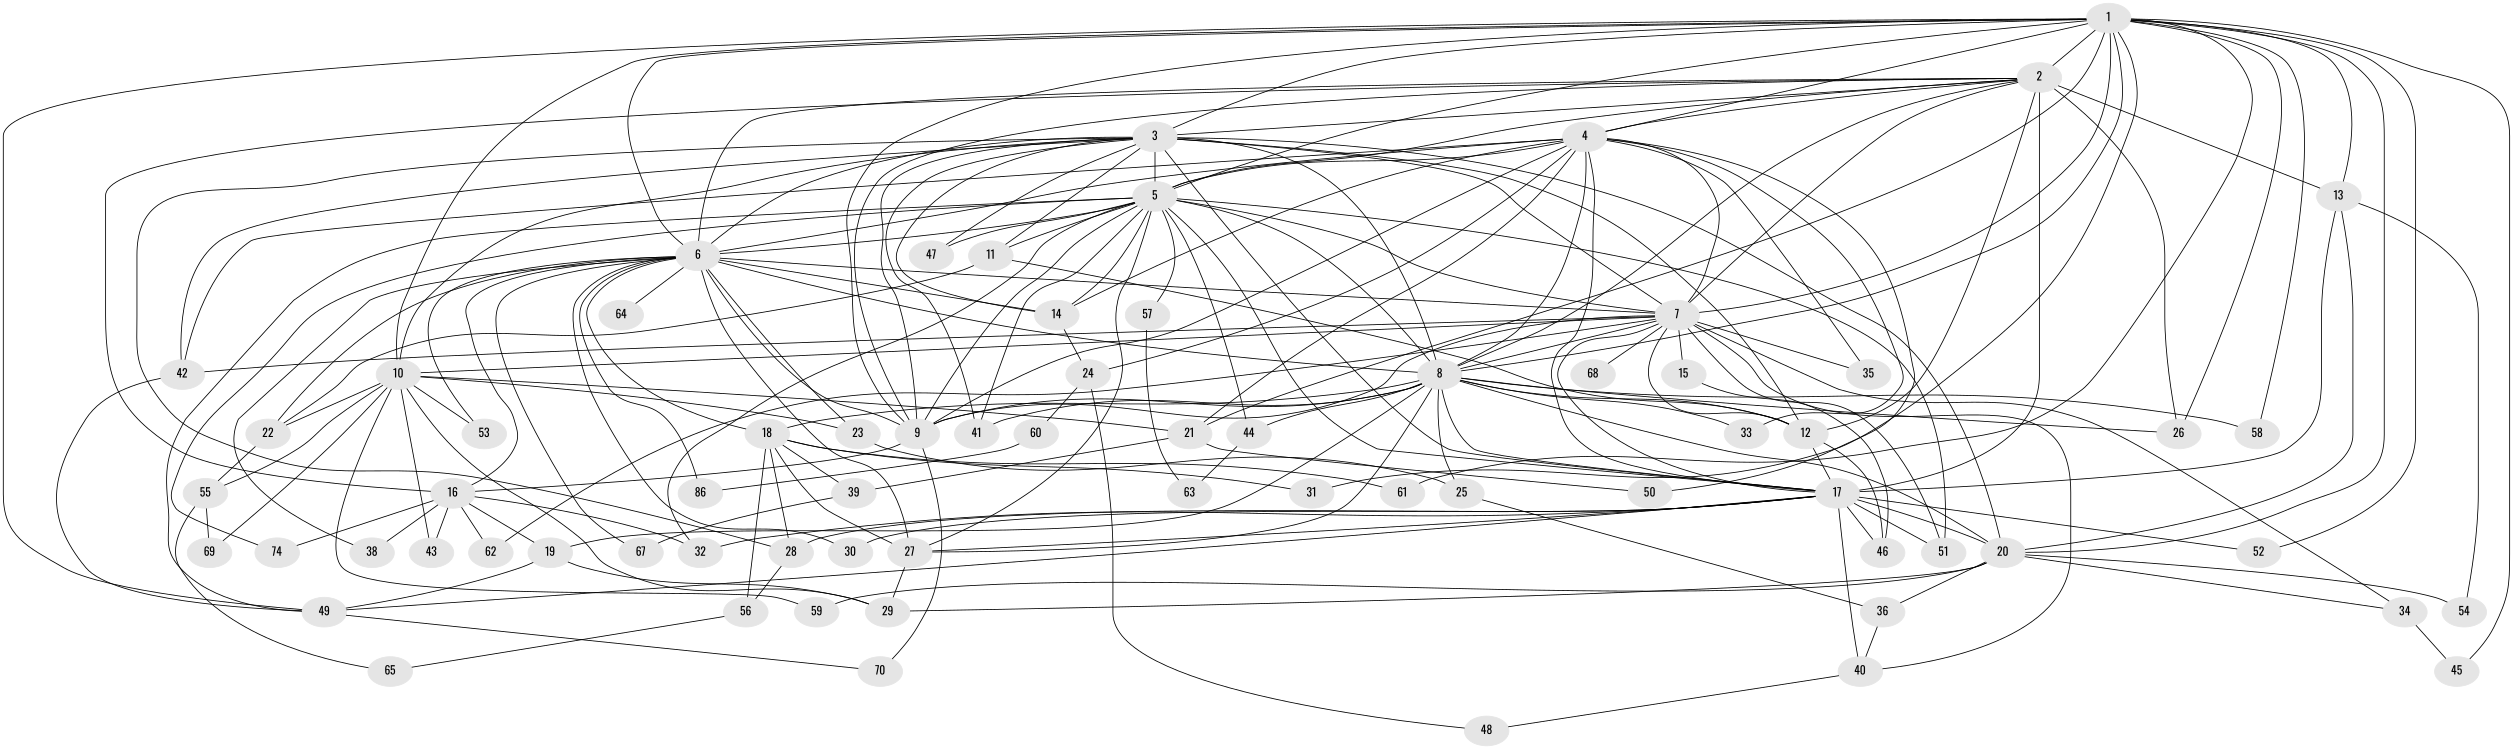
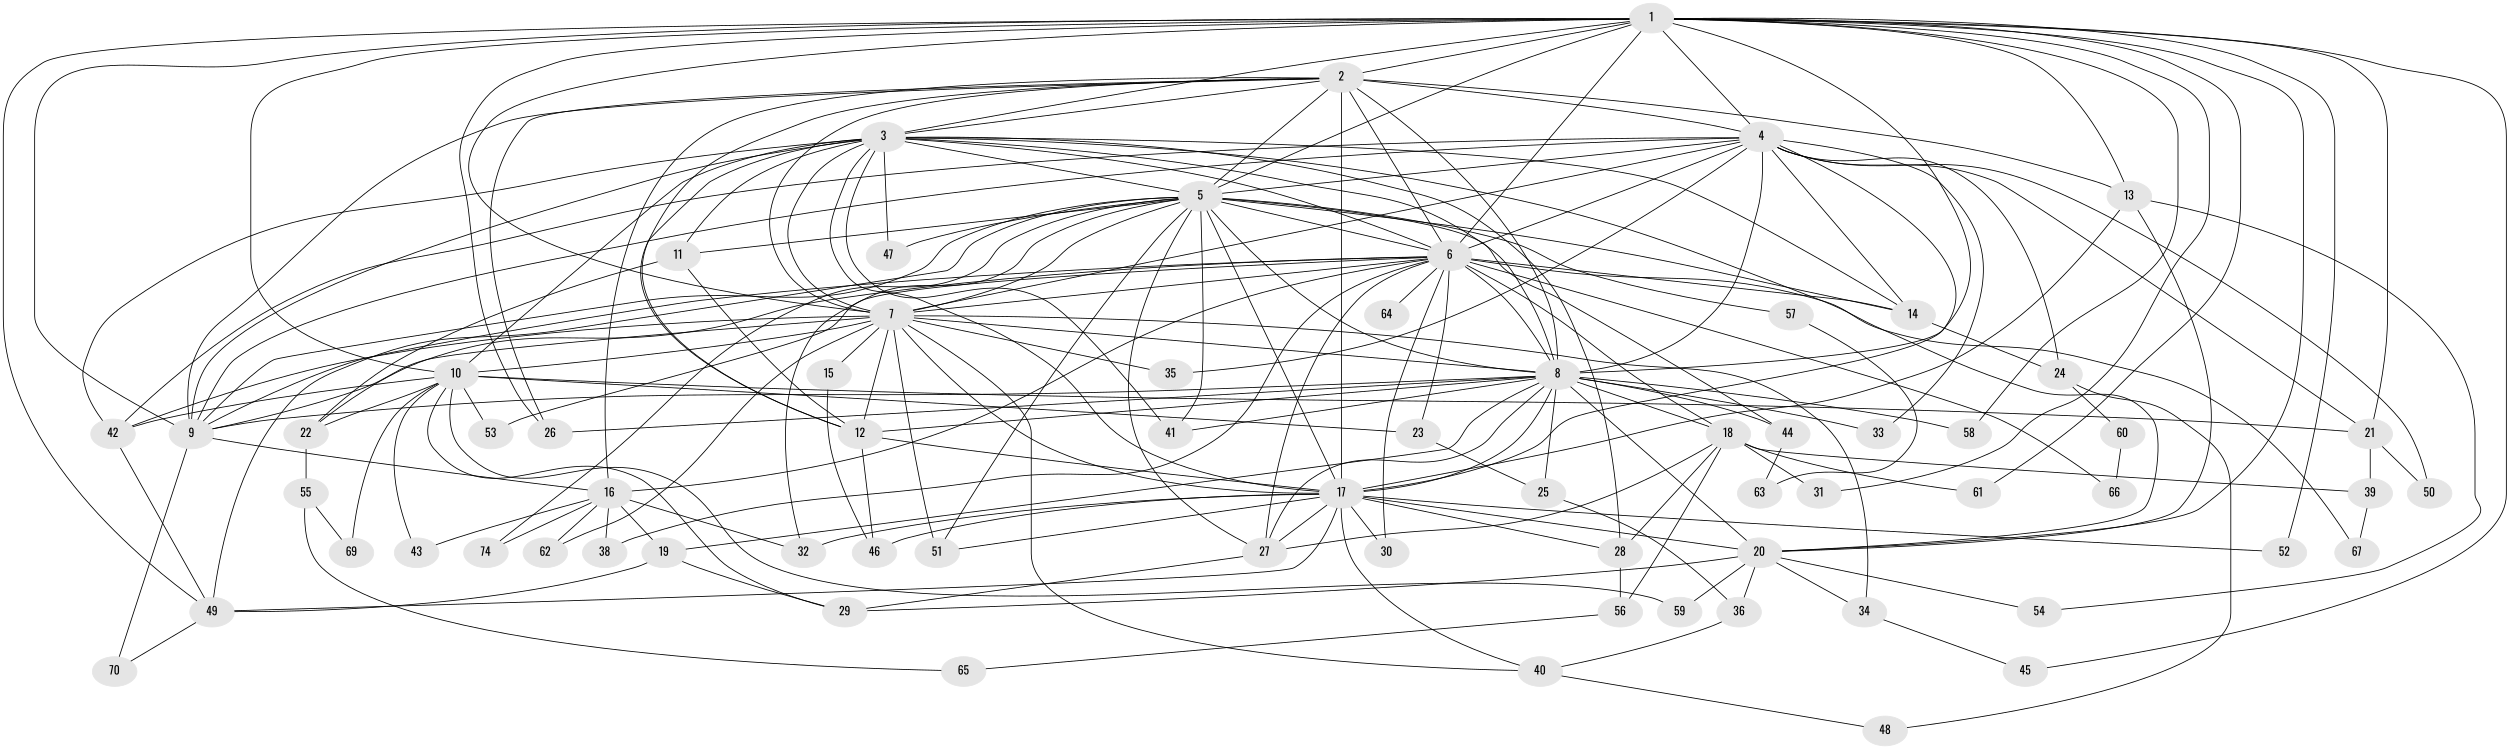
(1593, 375) -> none
(308, 442) -> (283, 397)
(700, 493) -> (2114, 493)
